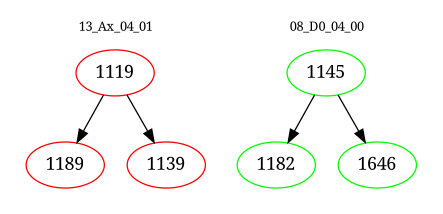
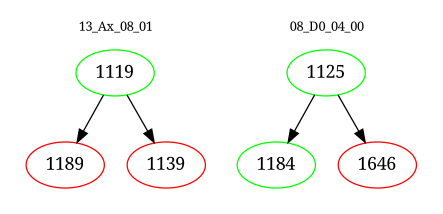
(116, 28) -> (116, 28)
(115, 73) -> (115, 73)
(326, 73) -> (326, 73)
(276, 165) -> (276, 165)
(377, 165) -> (377, 165)
